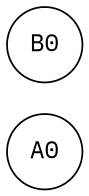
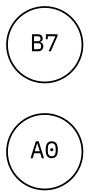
(45, 45) -> (45, 45)
